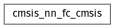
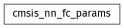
(57, 14) -> (62, 14)
